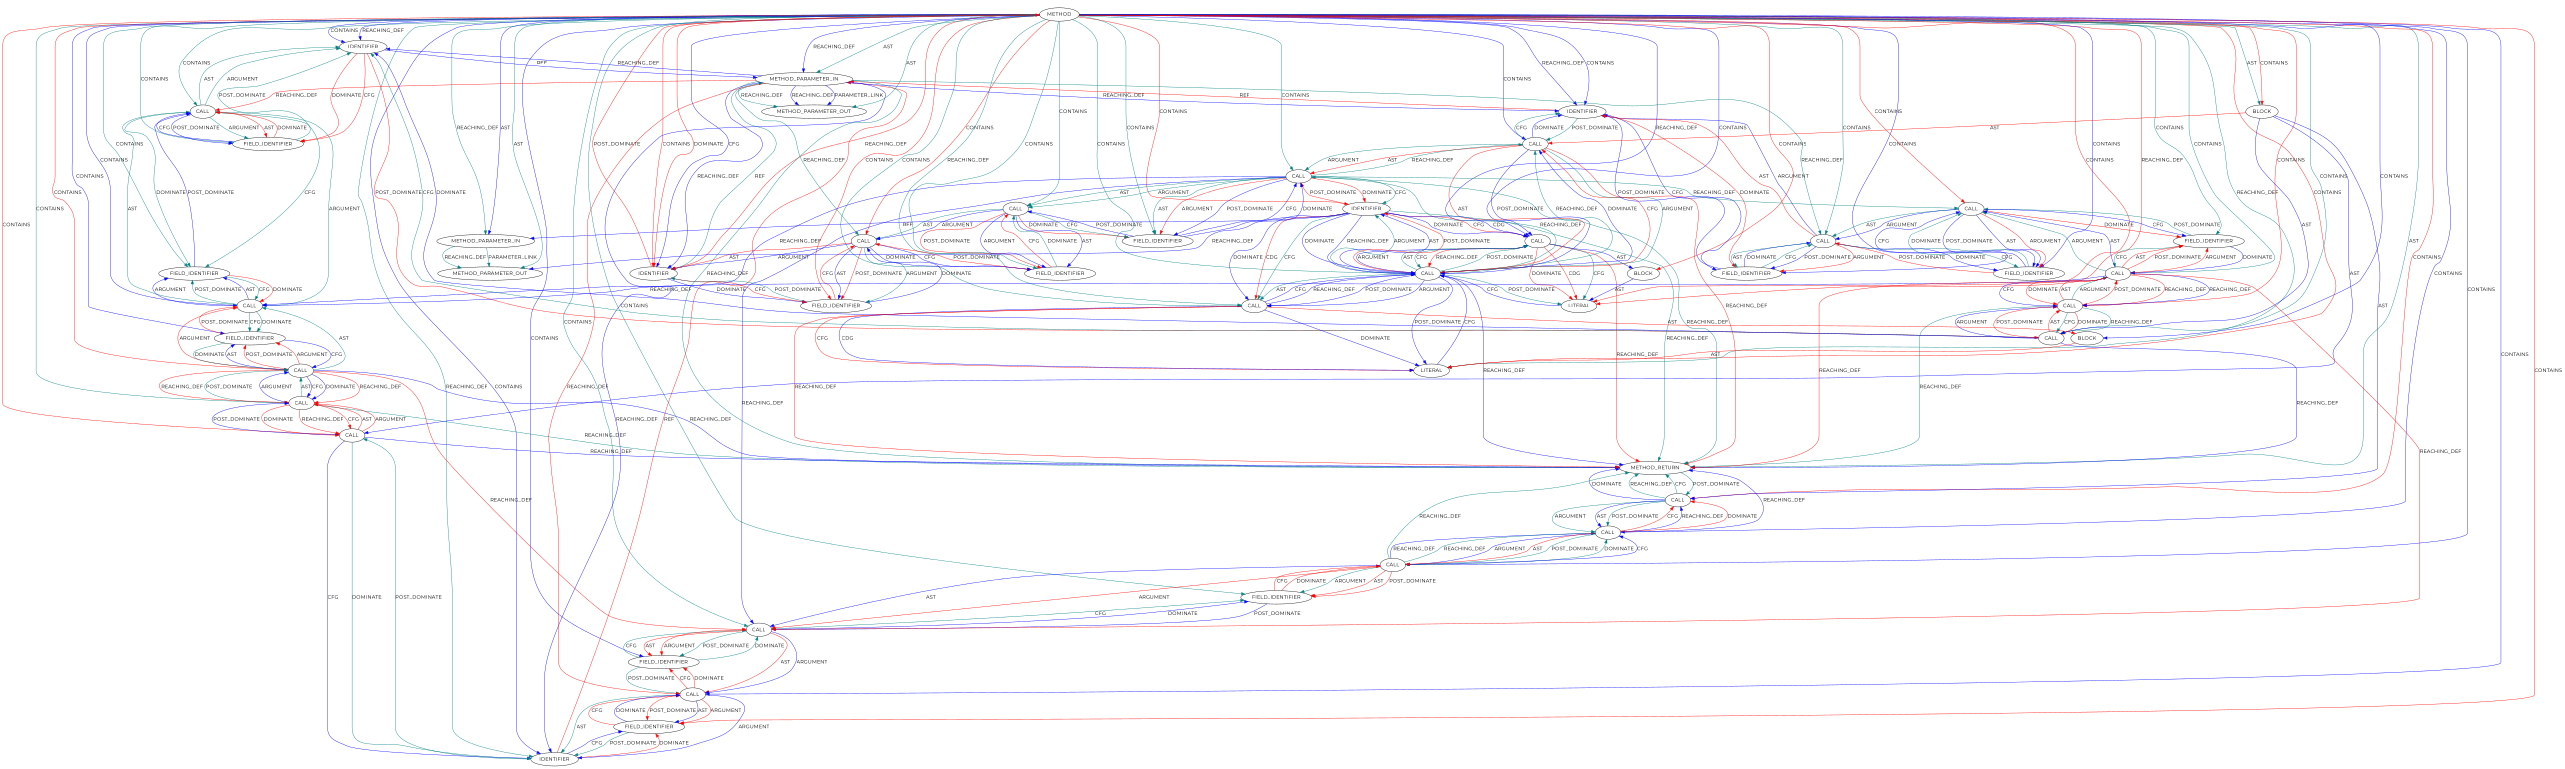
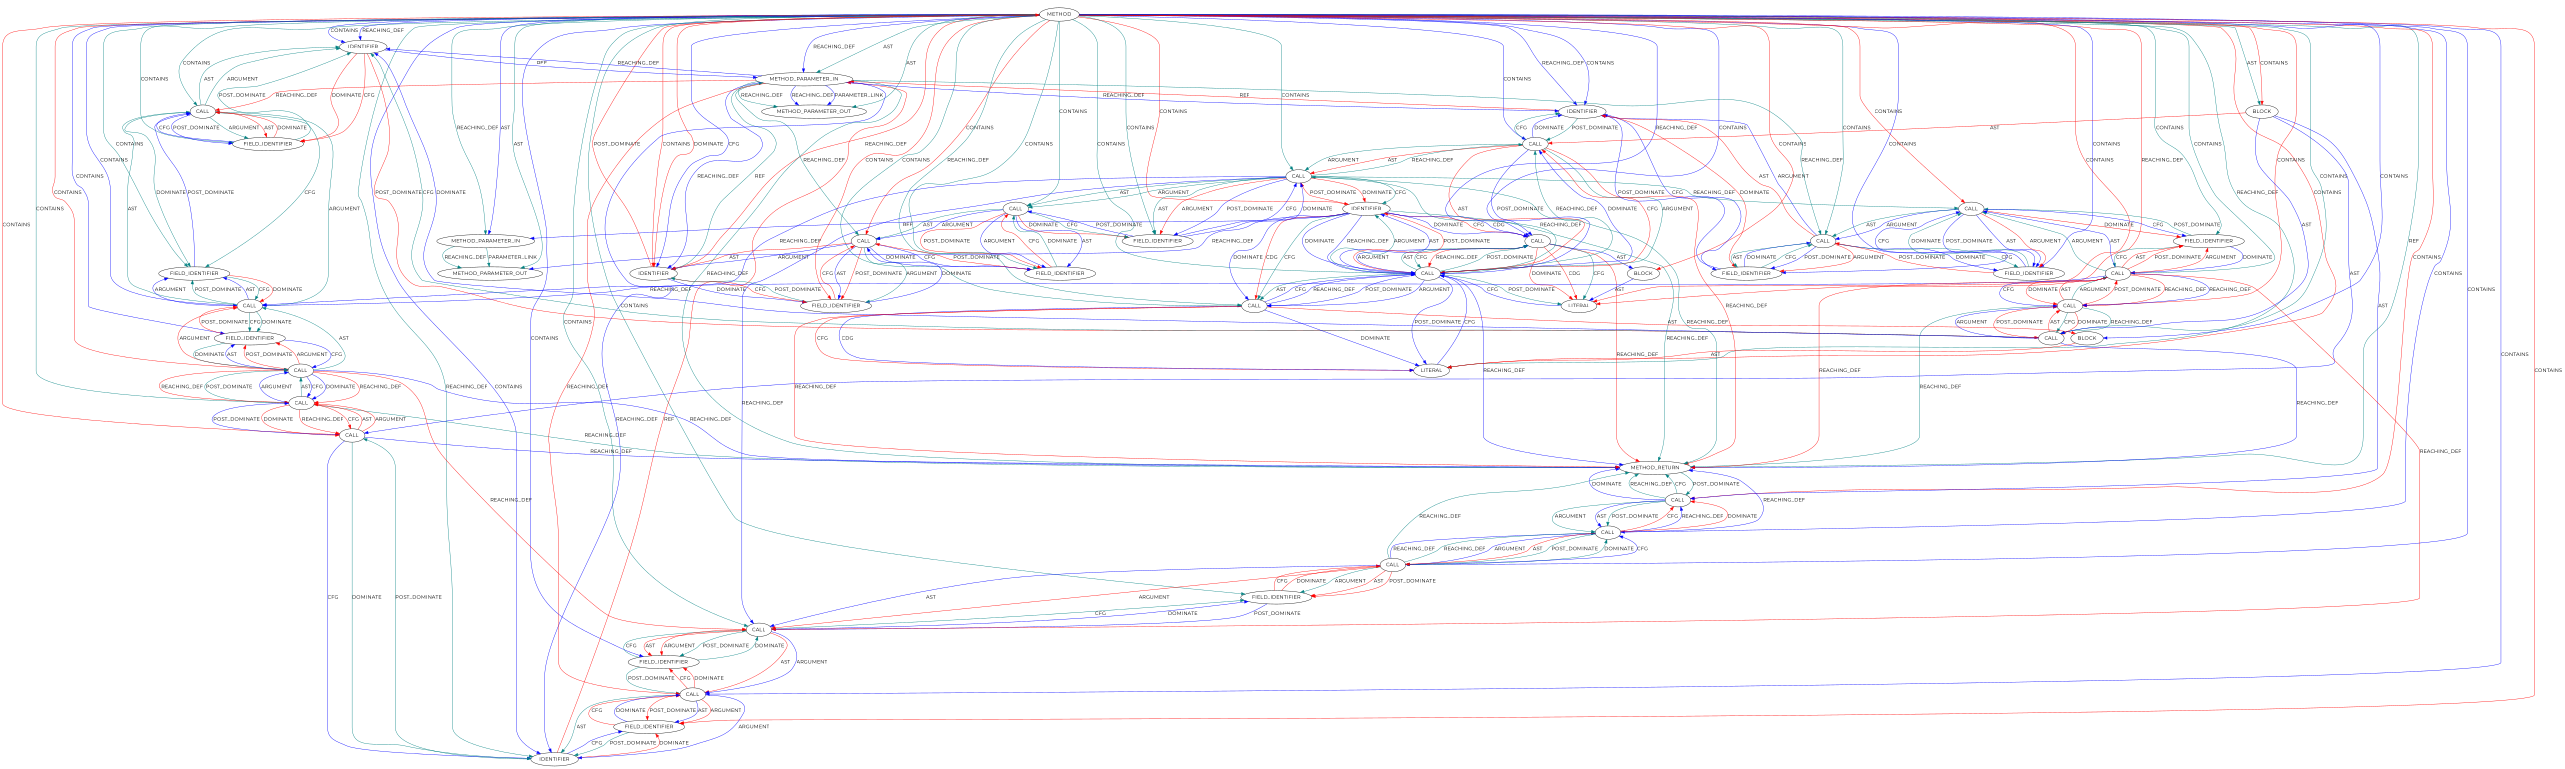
(2414, 241) -> (2414, 241)
